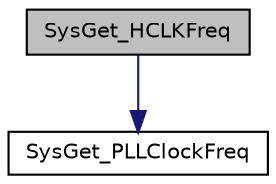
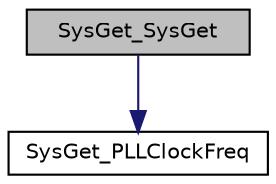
(138, 32) -> (138, 32)
